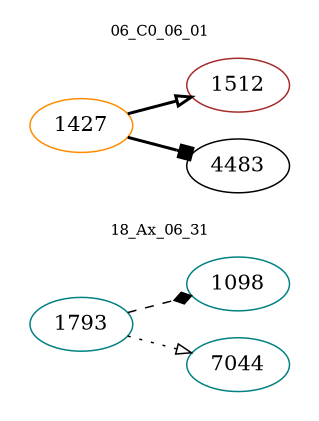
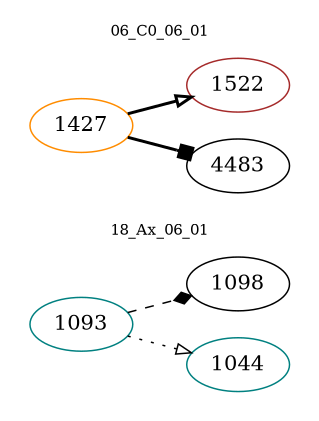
(238, 85) -> (238, 85)
(160, 231) -> (160, 231)
(238, 284) -> (238, 284)
(81, 324) -> (81, 324)
(238, 365) -> (238, 365)
